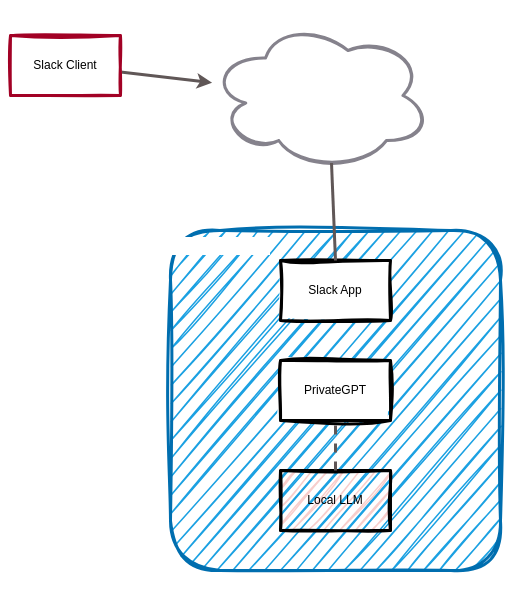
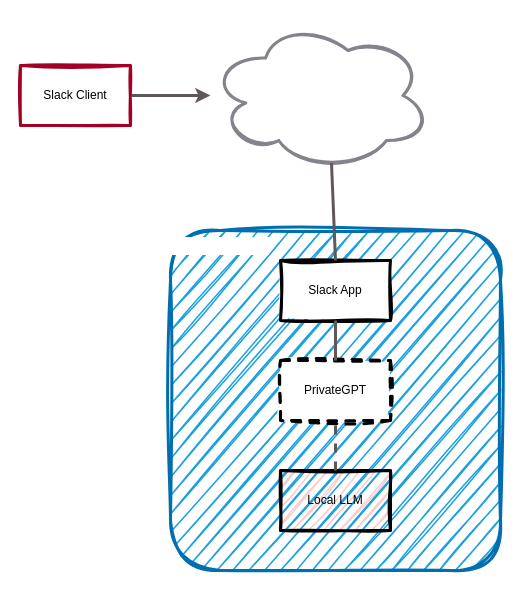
(66, 66) -> (76, 96)
(221, 247) -> (221, 247)
none -> (336, 336)
(336, 391) -> (336, 391)
